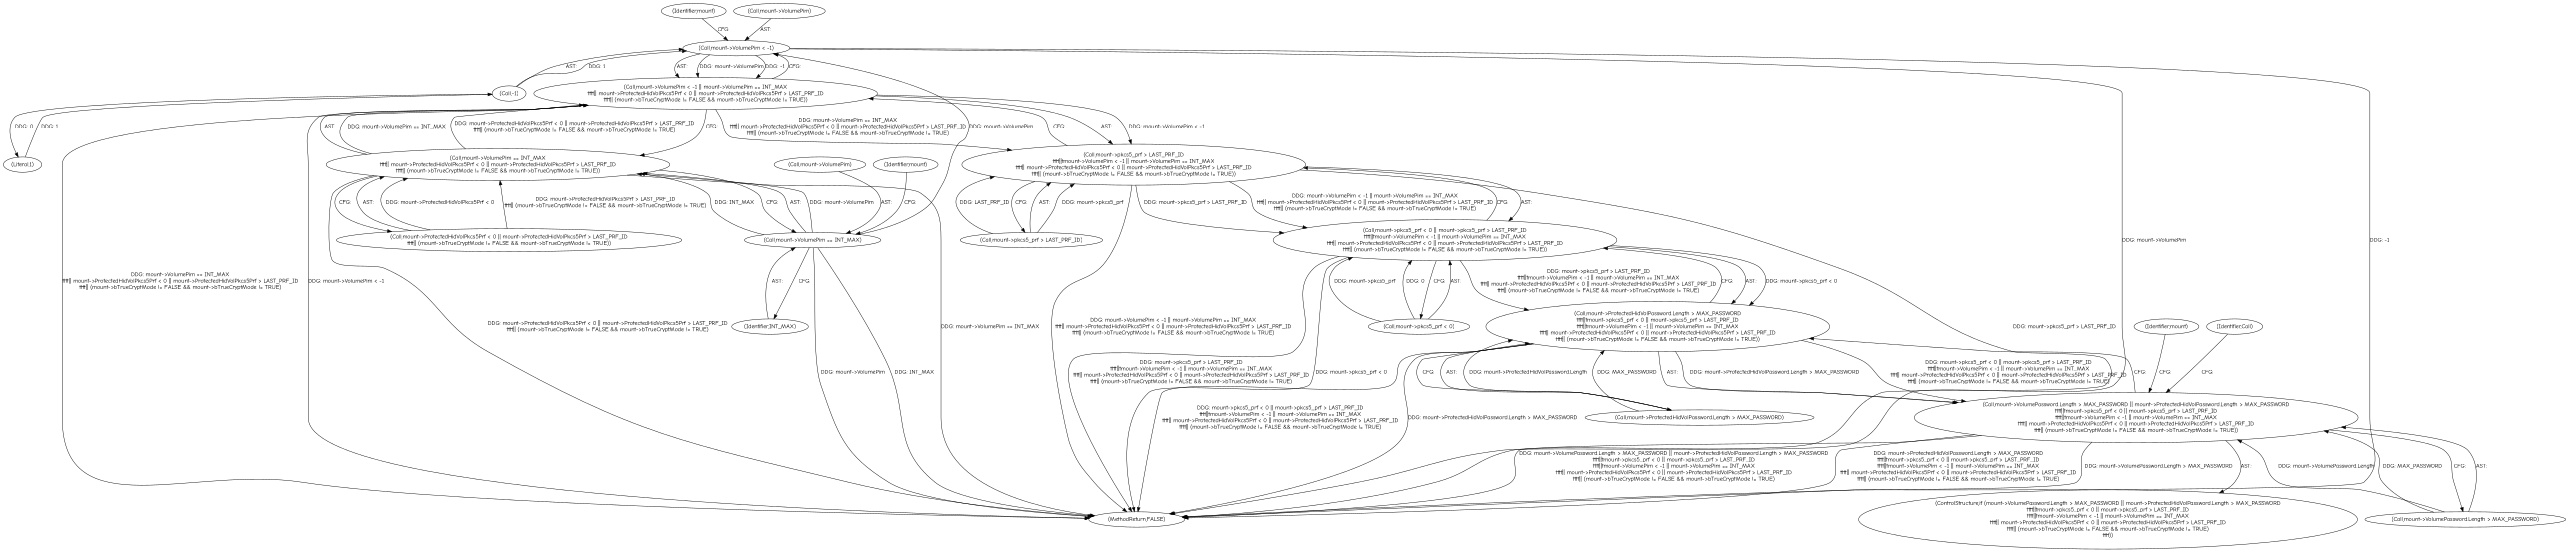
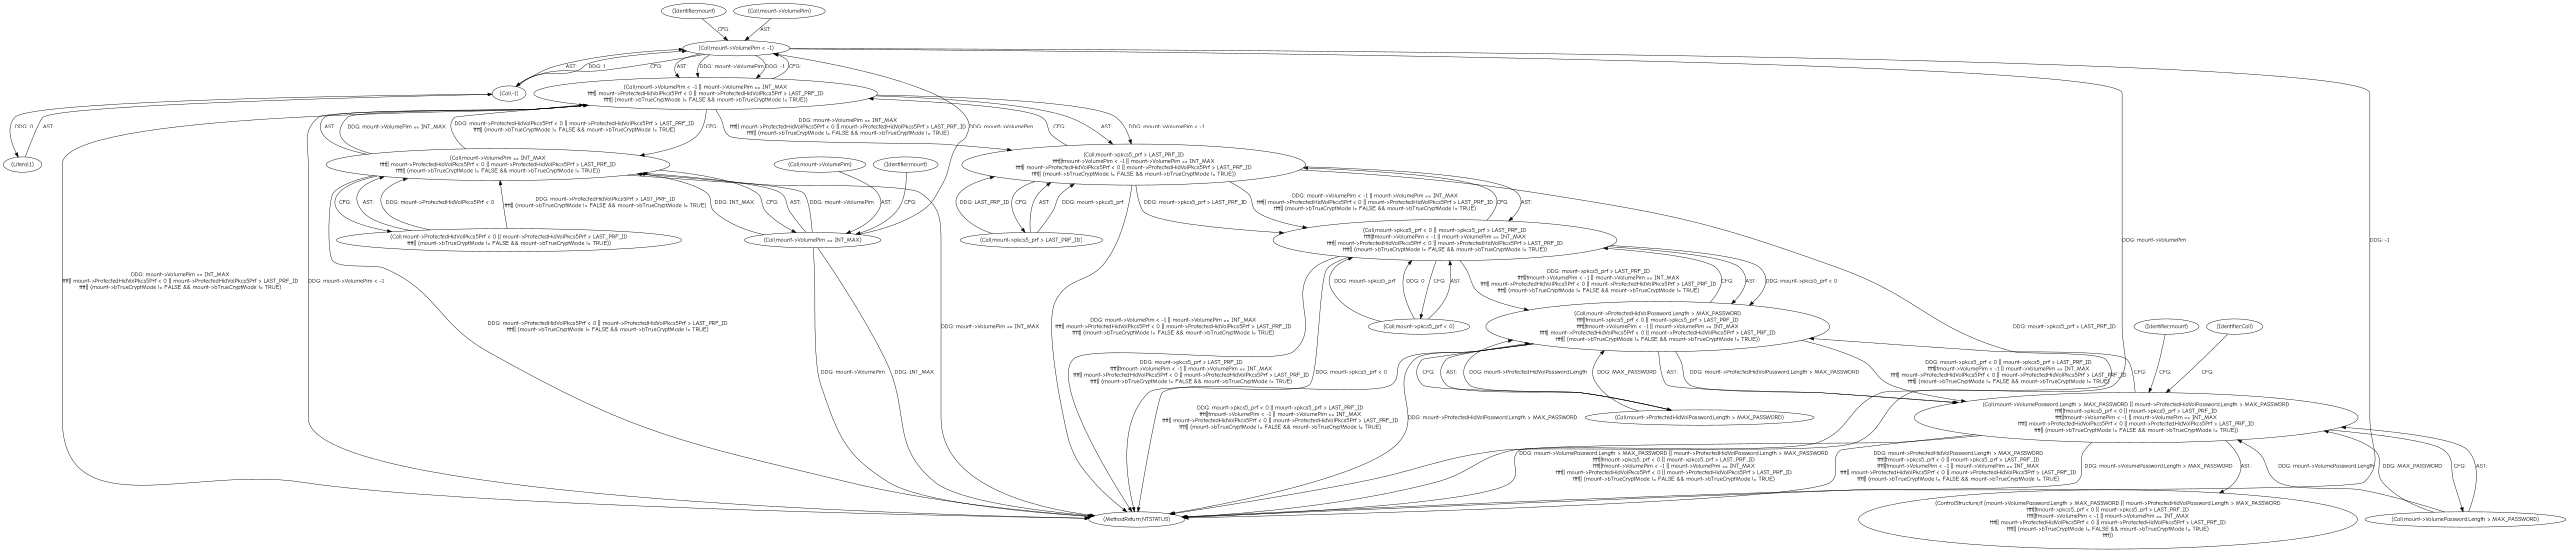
none -> (612, 69)
(50, 127) -> (50, 127)
(770, 327) -> none
(1137, 519) -> (1137, 519)
